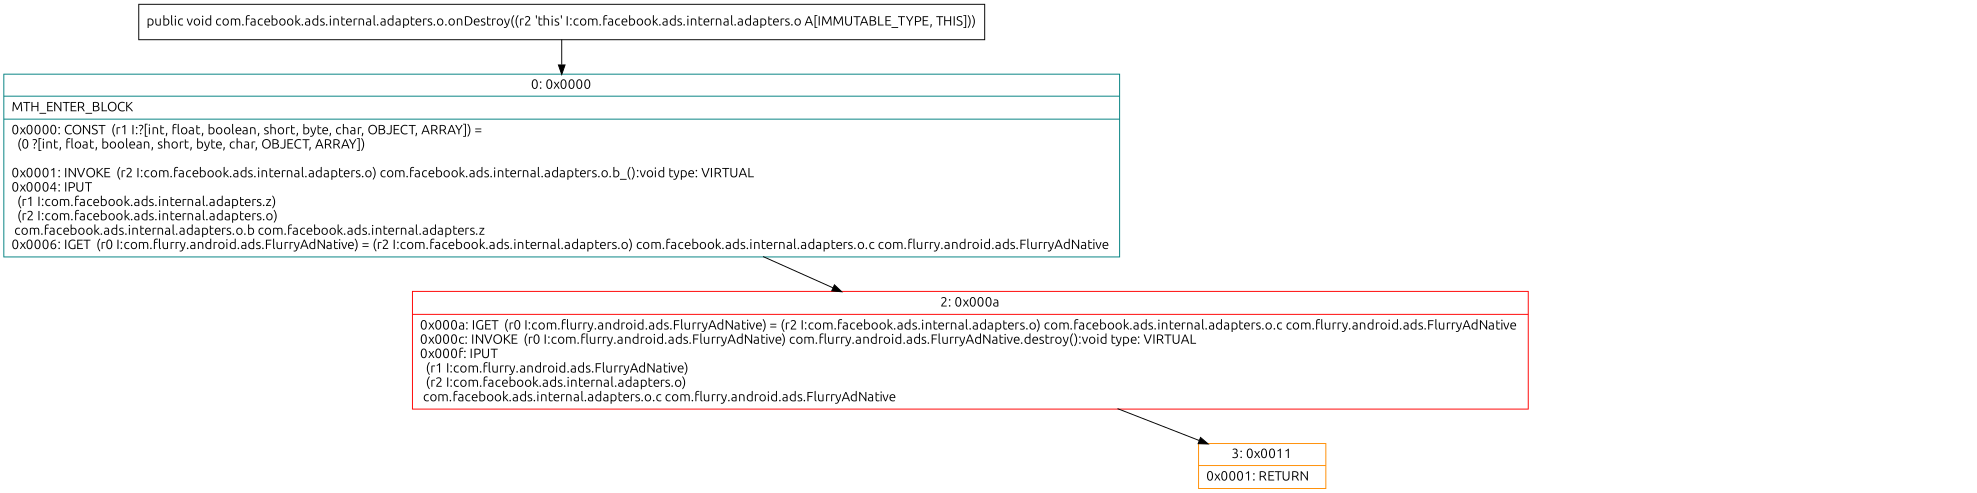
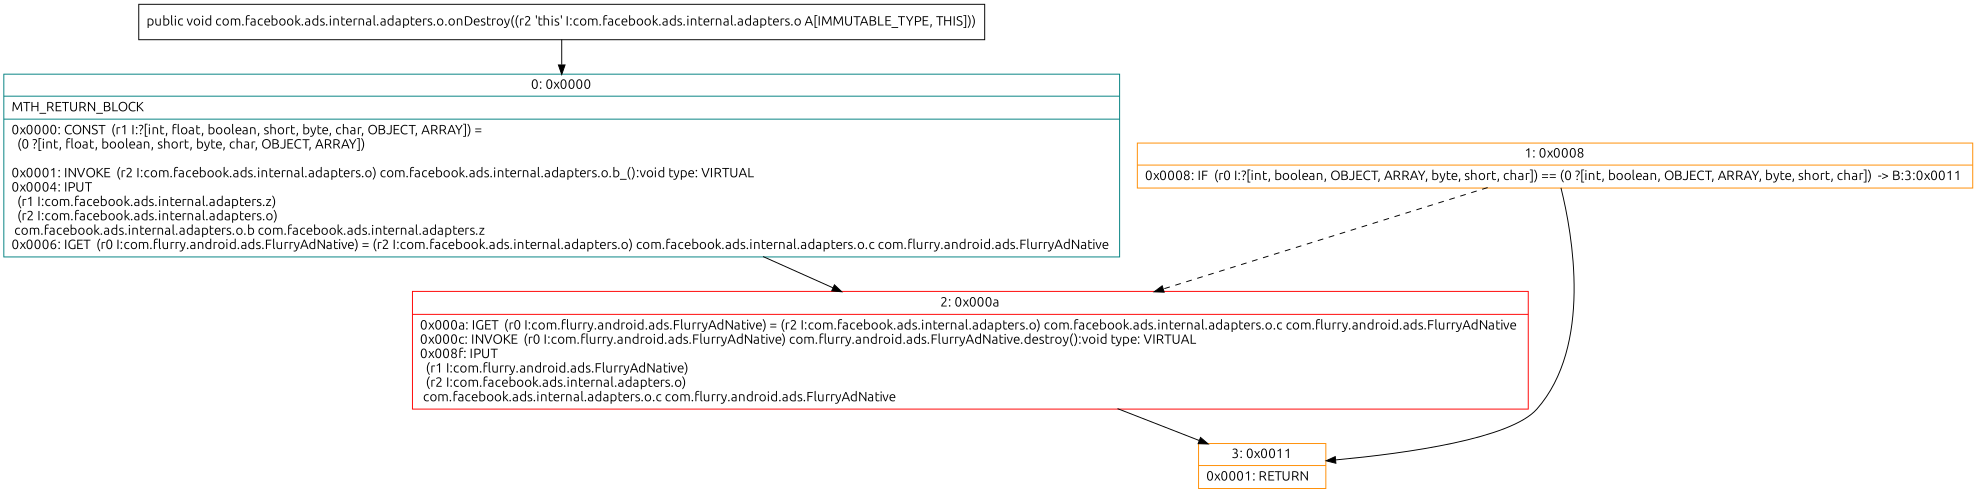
(72, 107) -> (78, 107)
none -> (1555, 166)
(462, 354) -> (462, 354)
